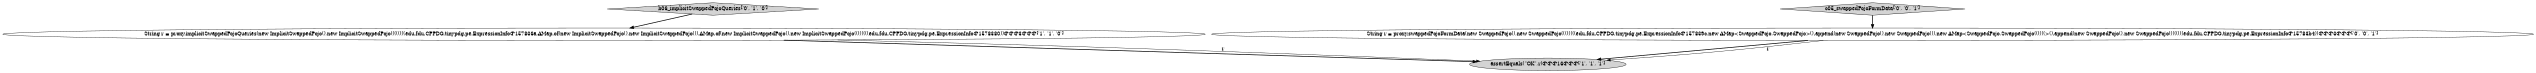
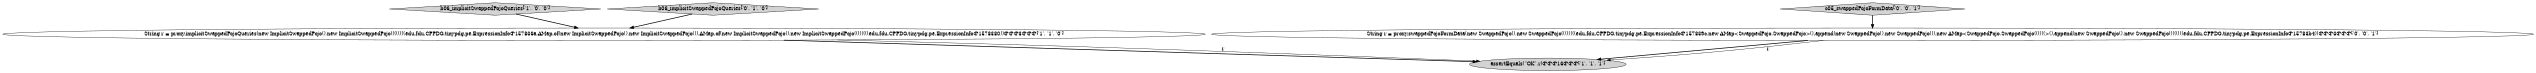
none -> (495, 9)
